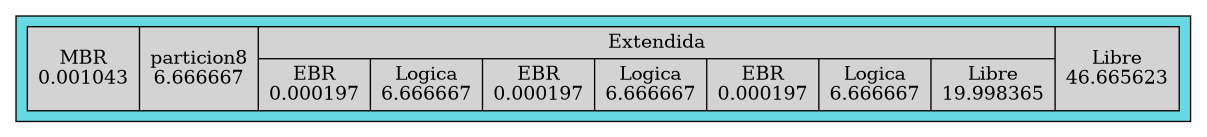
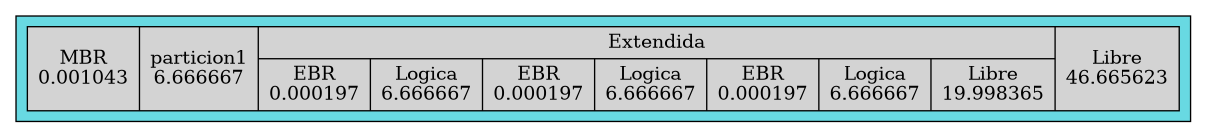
(199, 58) -> (199, 58)
